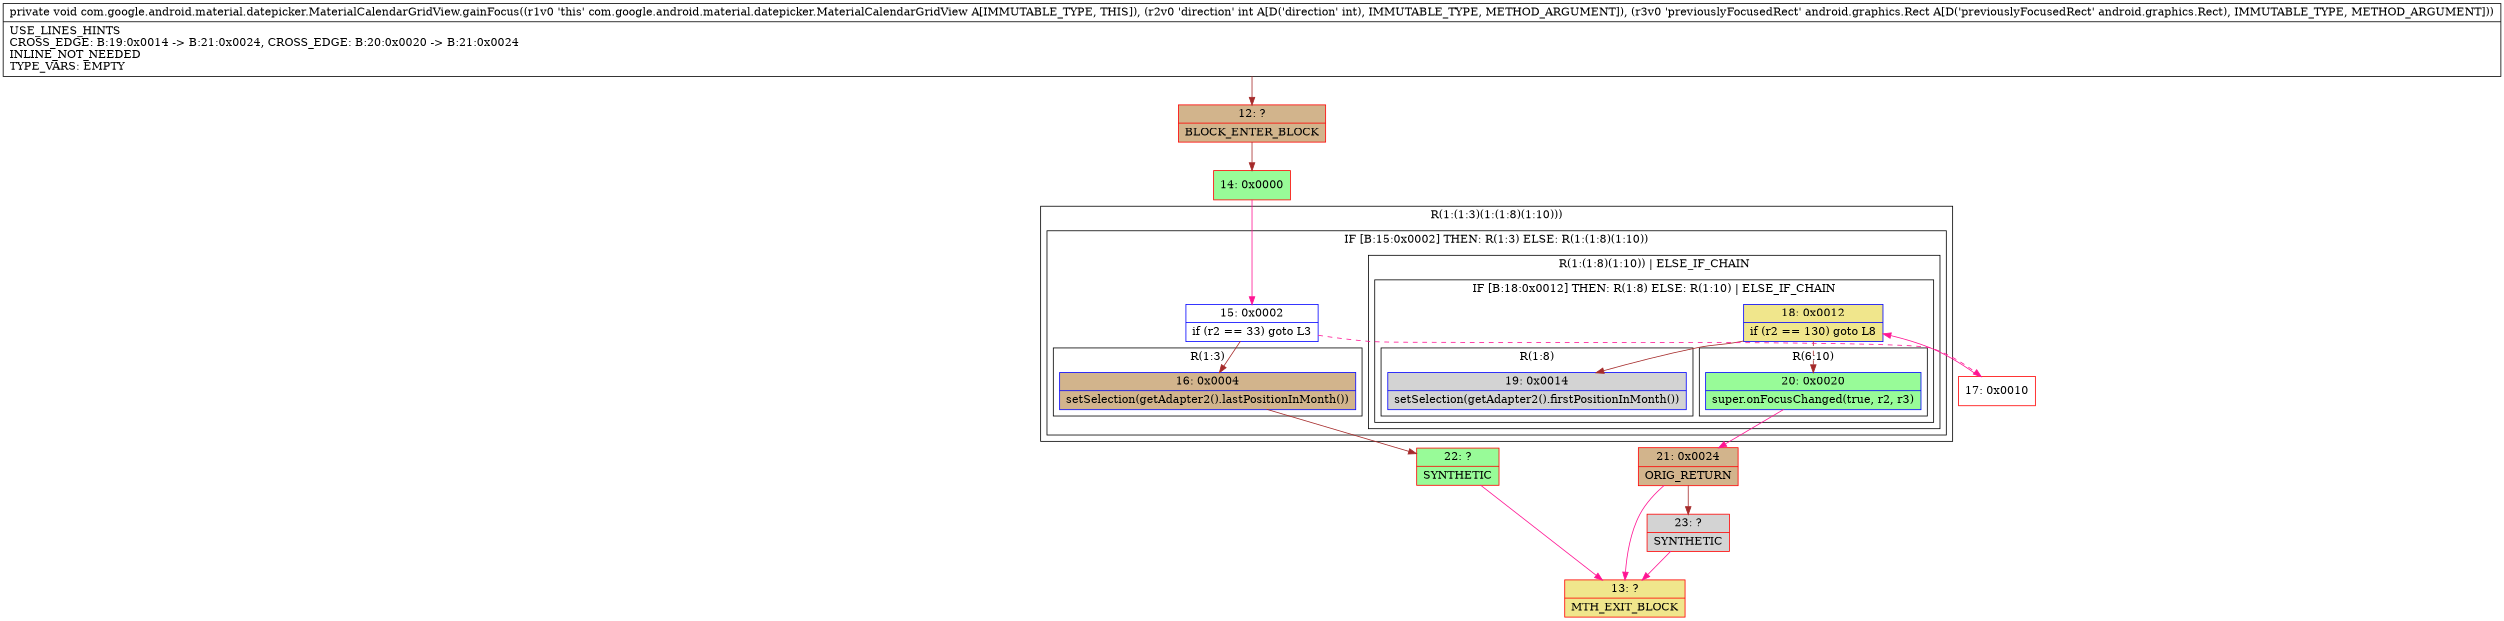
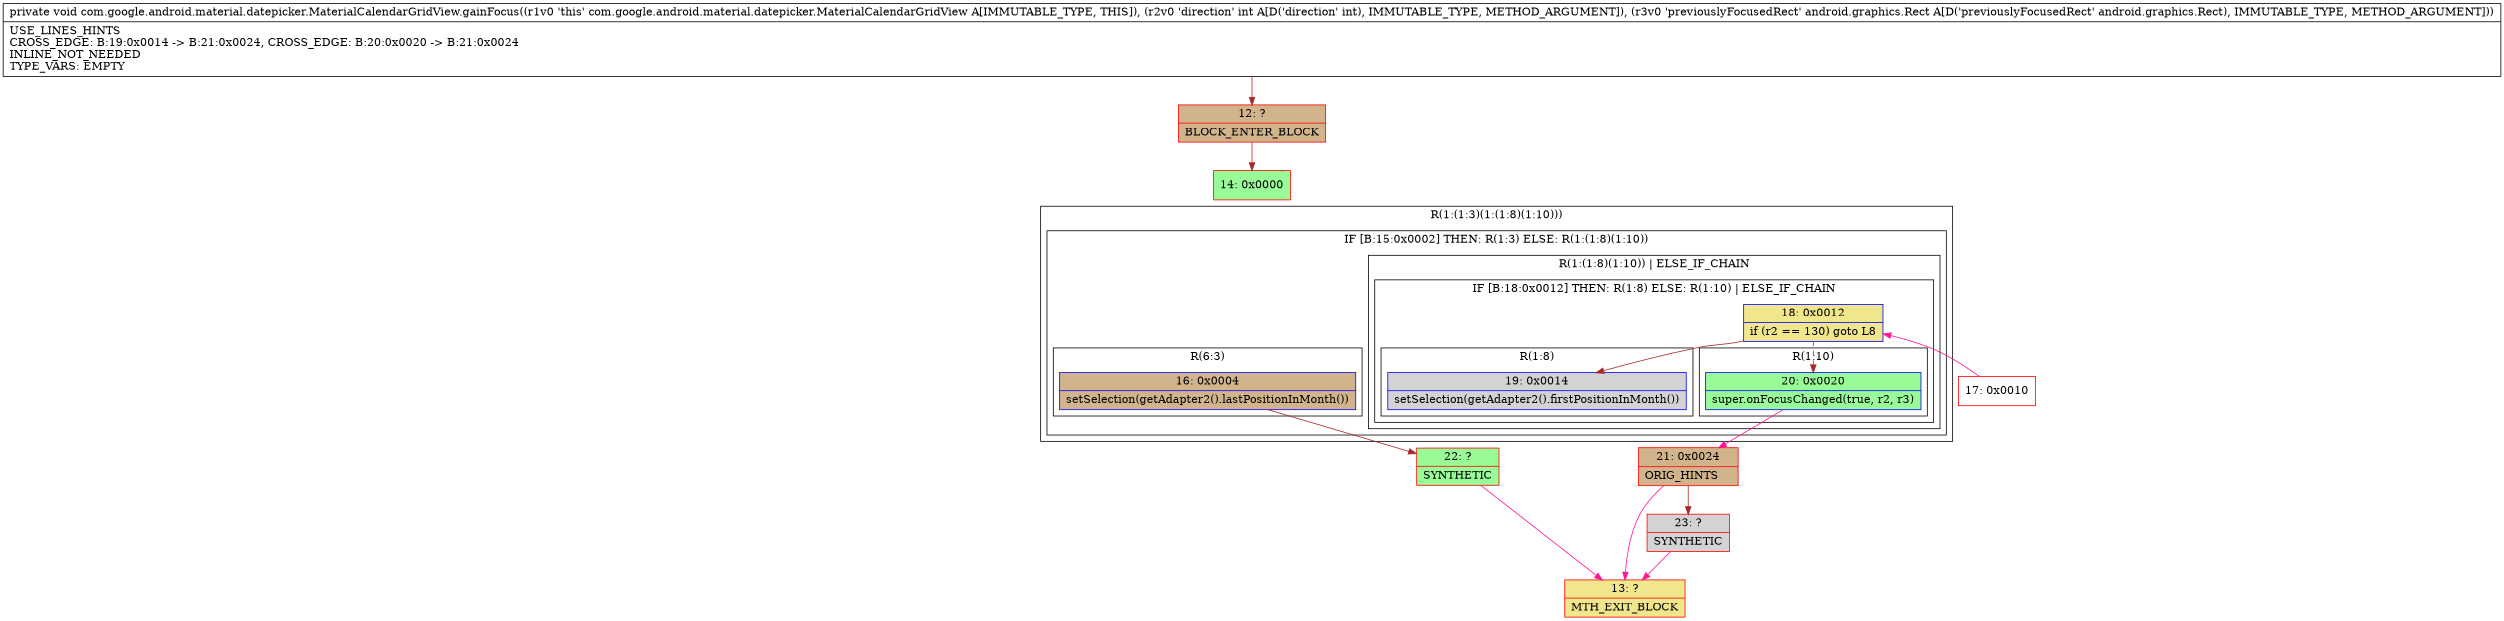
(1252, 323) -> none
(1208, 357) -> (1208, 357)
(1813, 357) -> (1813, 357)
(1688, 476) -> (1682, 476)
